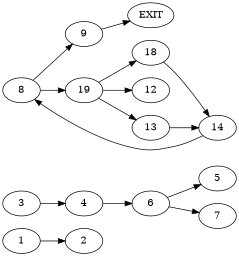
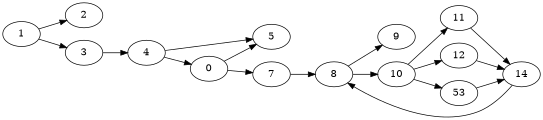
(151, 15) -> none
none -> (49, 42)
none -> (206, 45)
(151, 53) -> (459, 18)
none -> (487, 64)
none -> (299, 74)
(84, 90) -> (397, 74)
(151, 128) -> (459, 93)
(151, 203) -> (209, 69)
